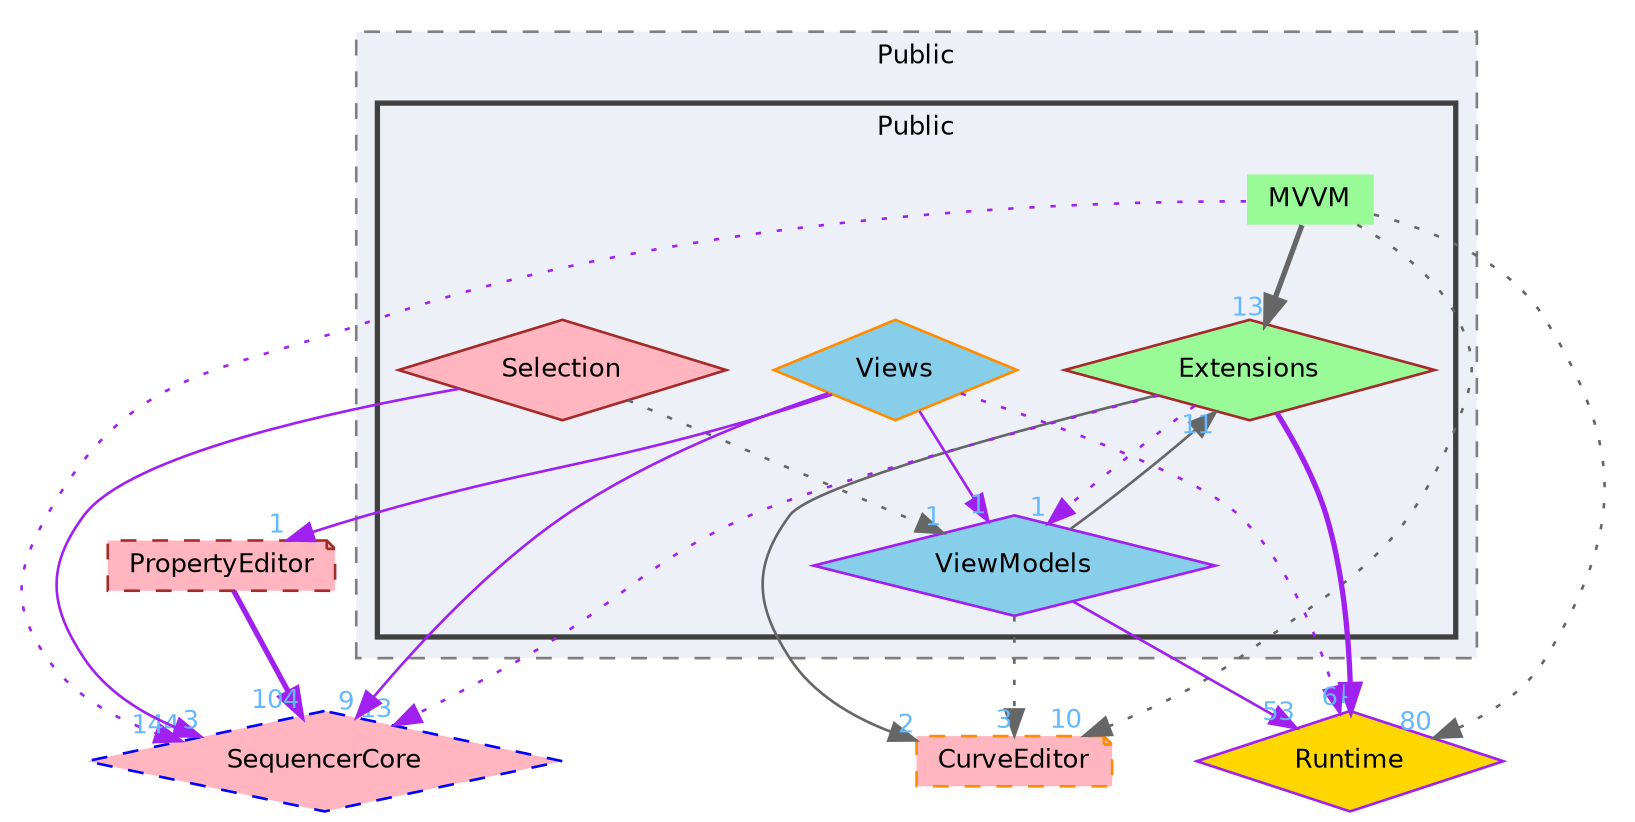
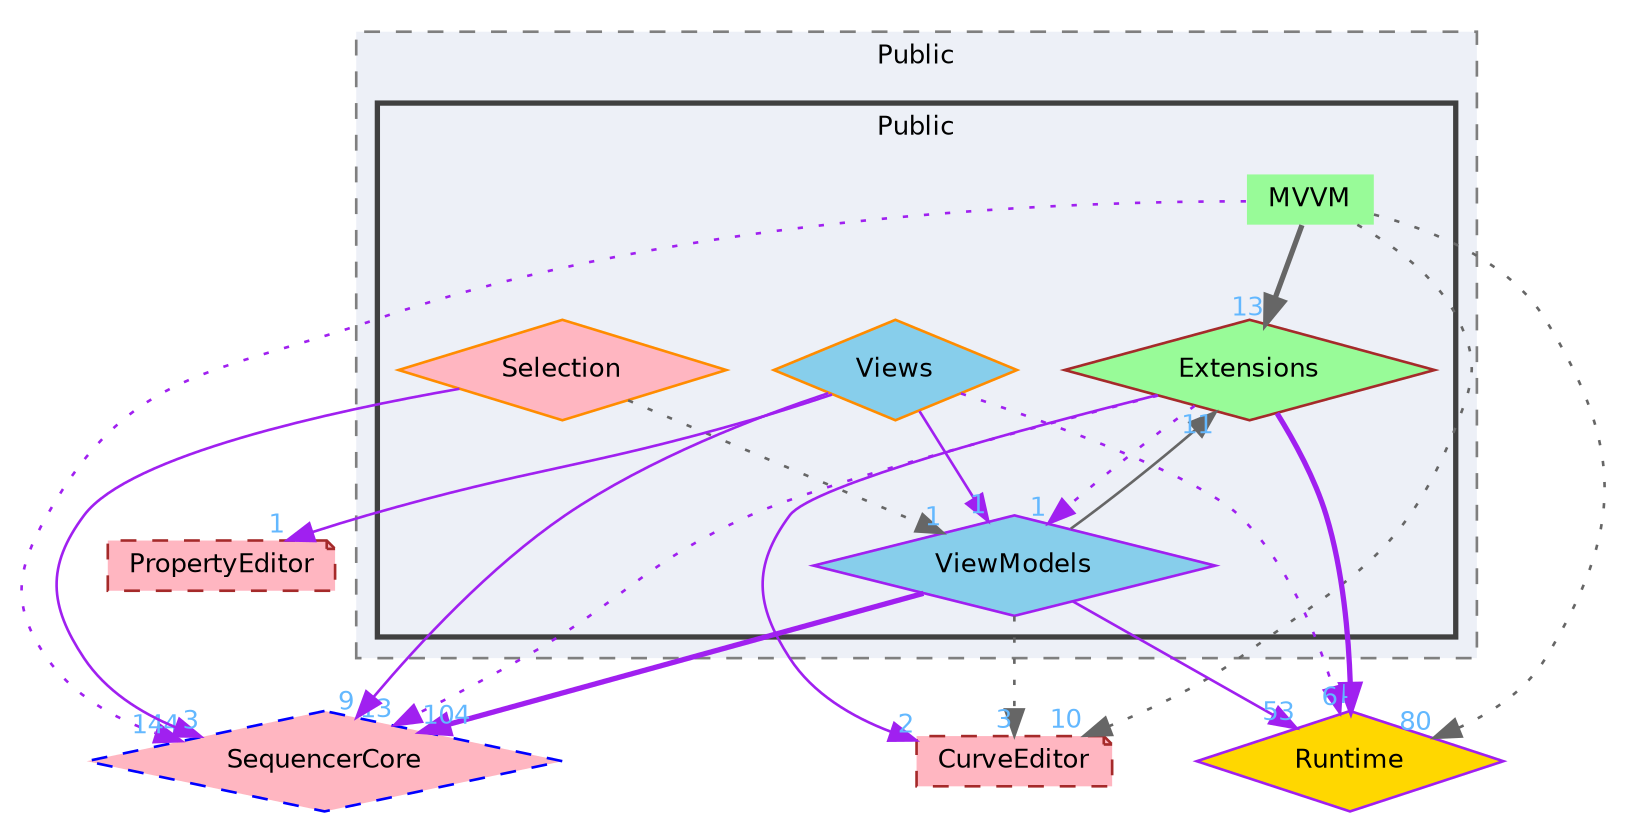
(562, 370) -> (562, 370)
(782, 527) -> (782, 527)
(261, 642) -> (627, 675)
(1014, 761) -> (1014, 761)
